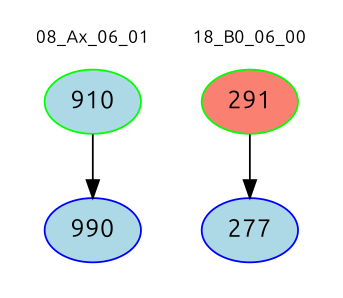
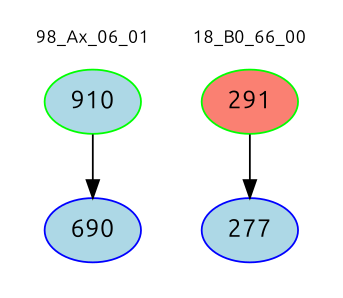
(93, 38) -> (93, 38)
(250, 38) -> (250, 38)
(93, 230) -> (93, 230)
